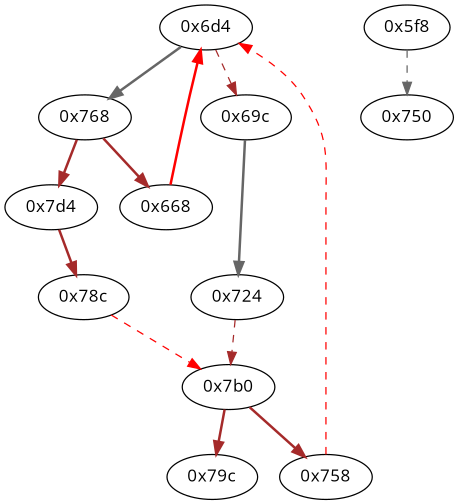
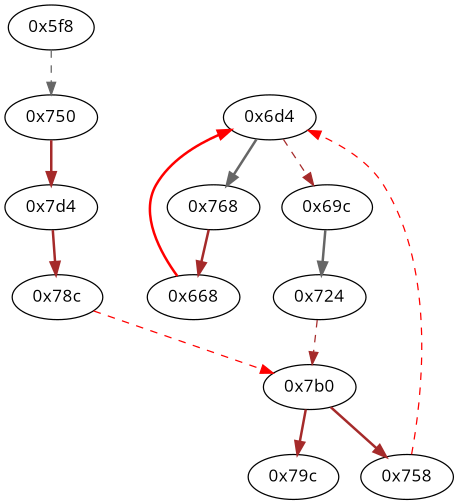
(70, 156) -> (51, 156)
